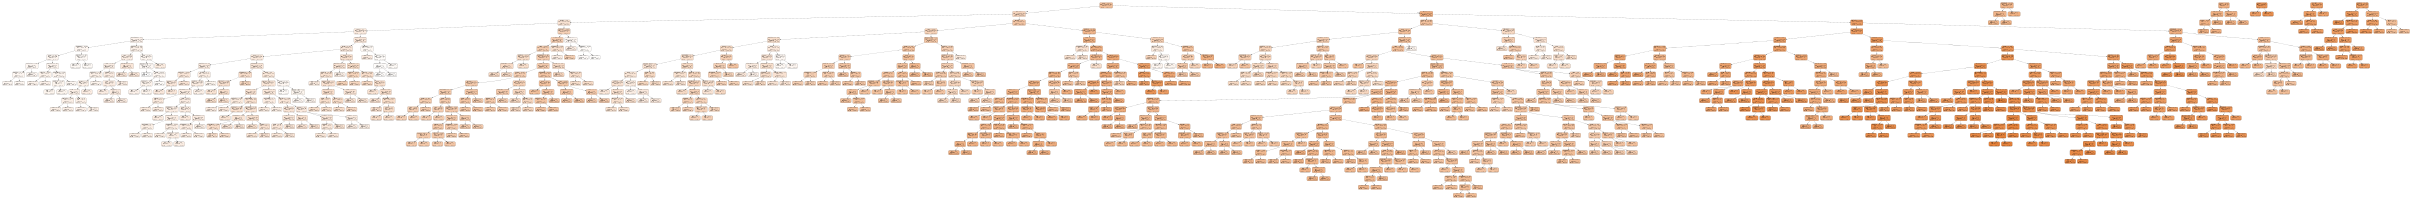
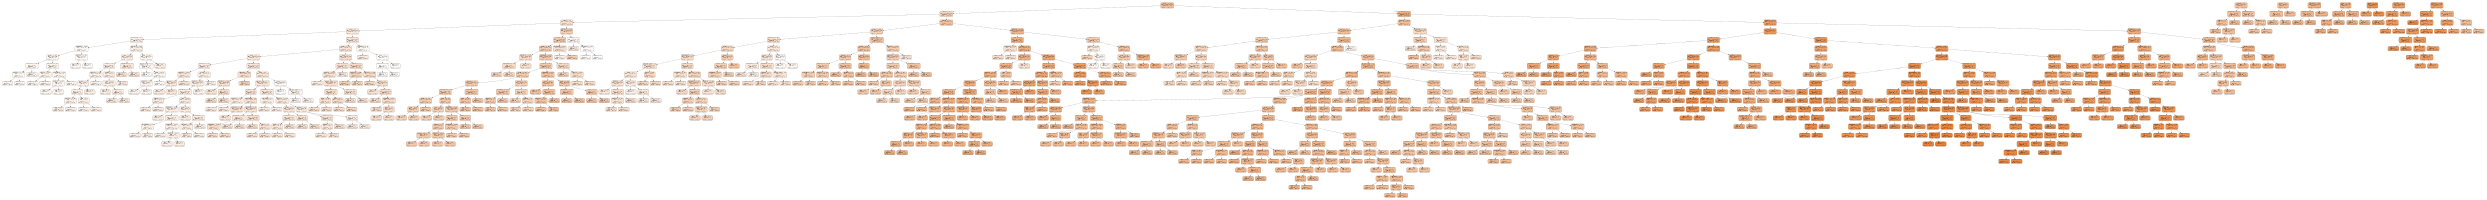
(902, 66) -> none
